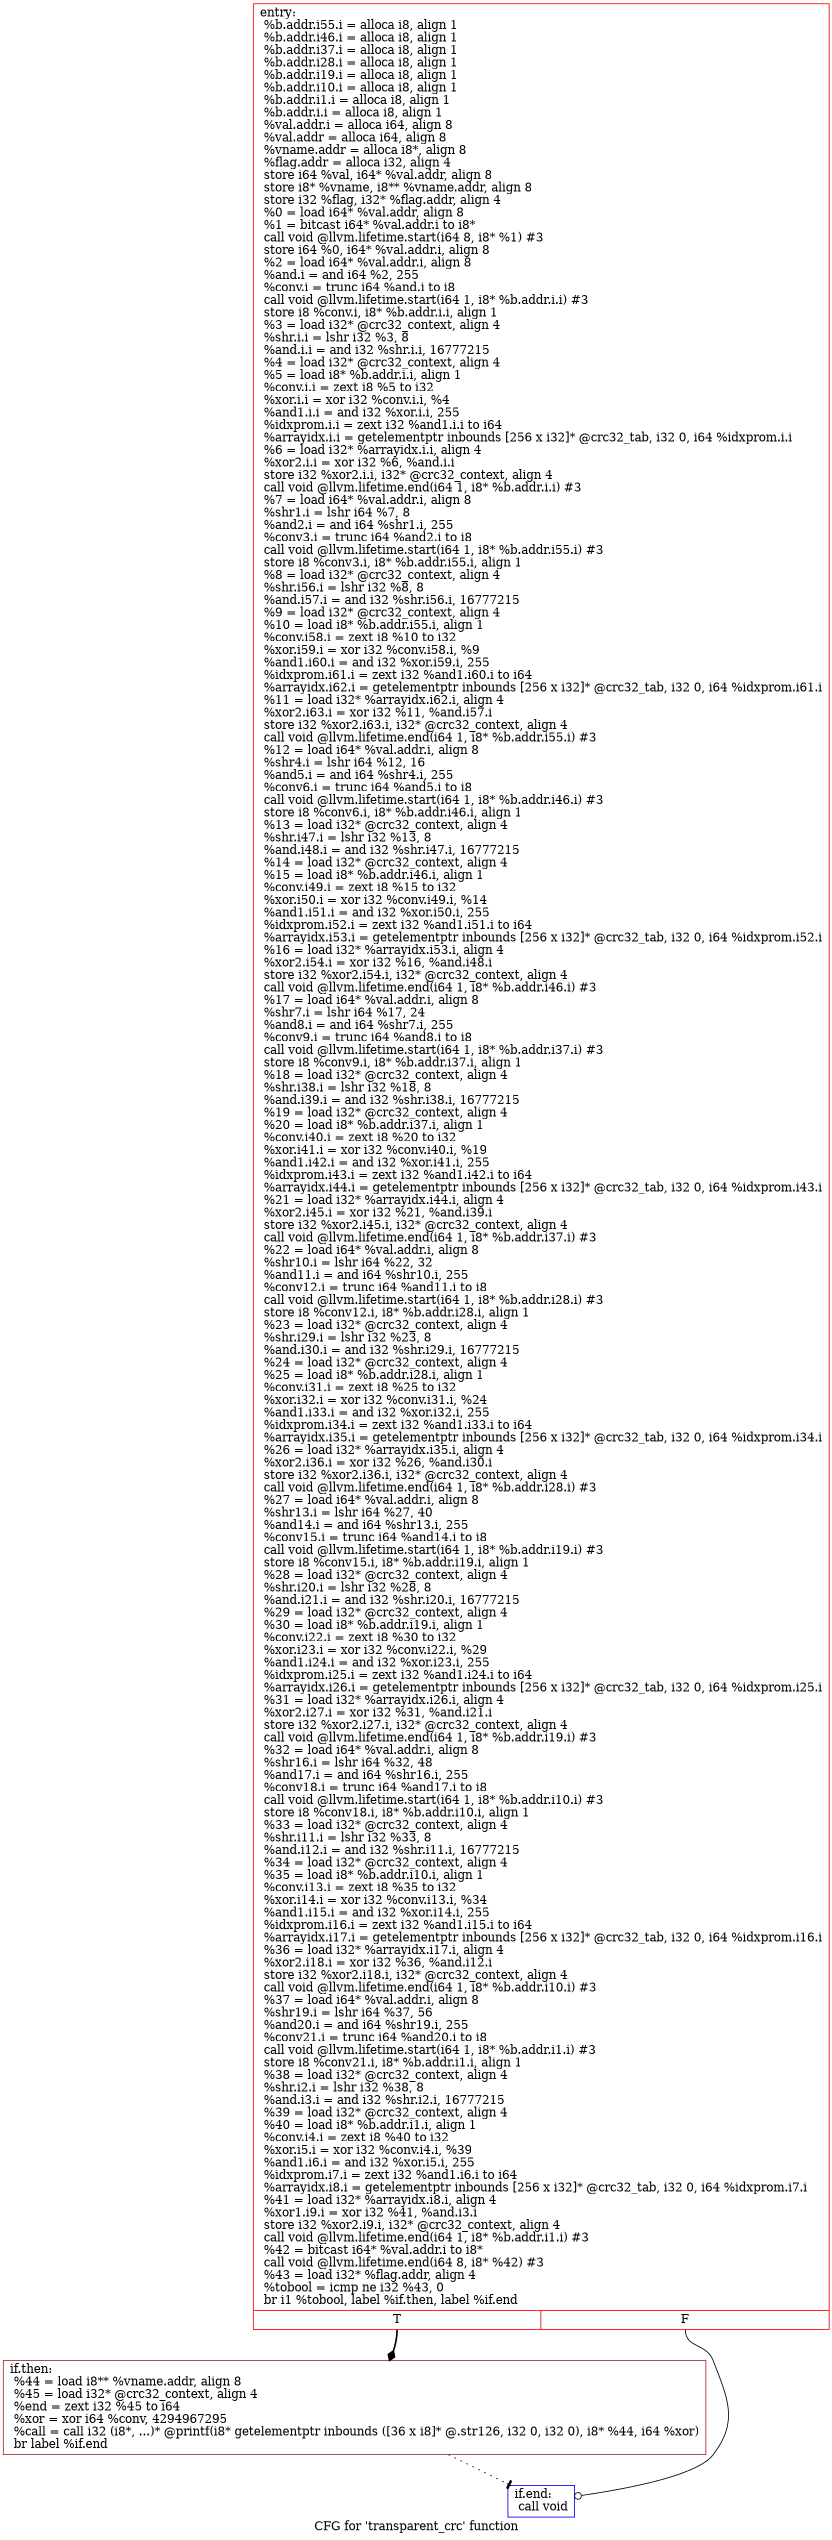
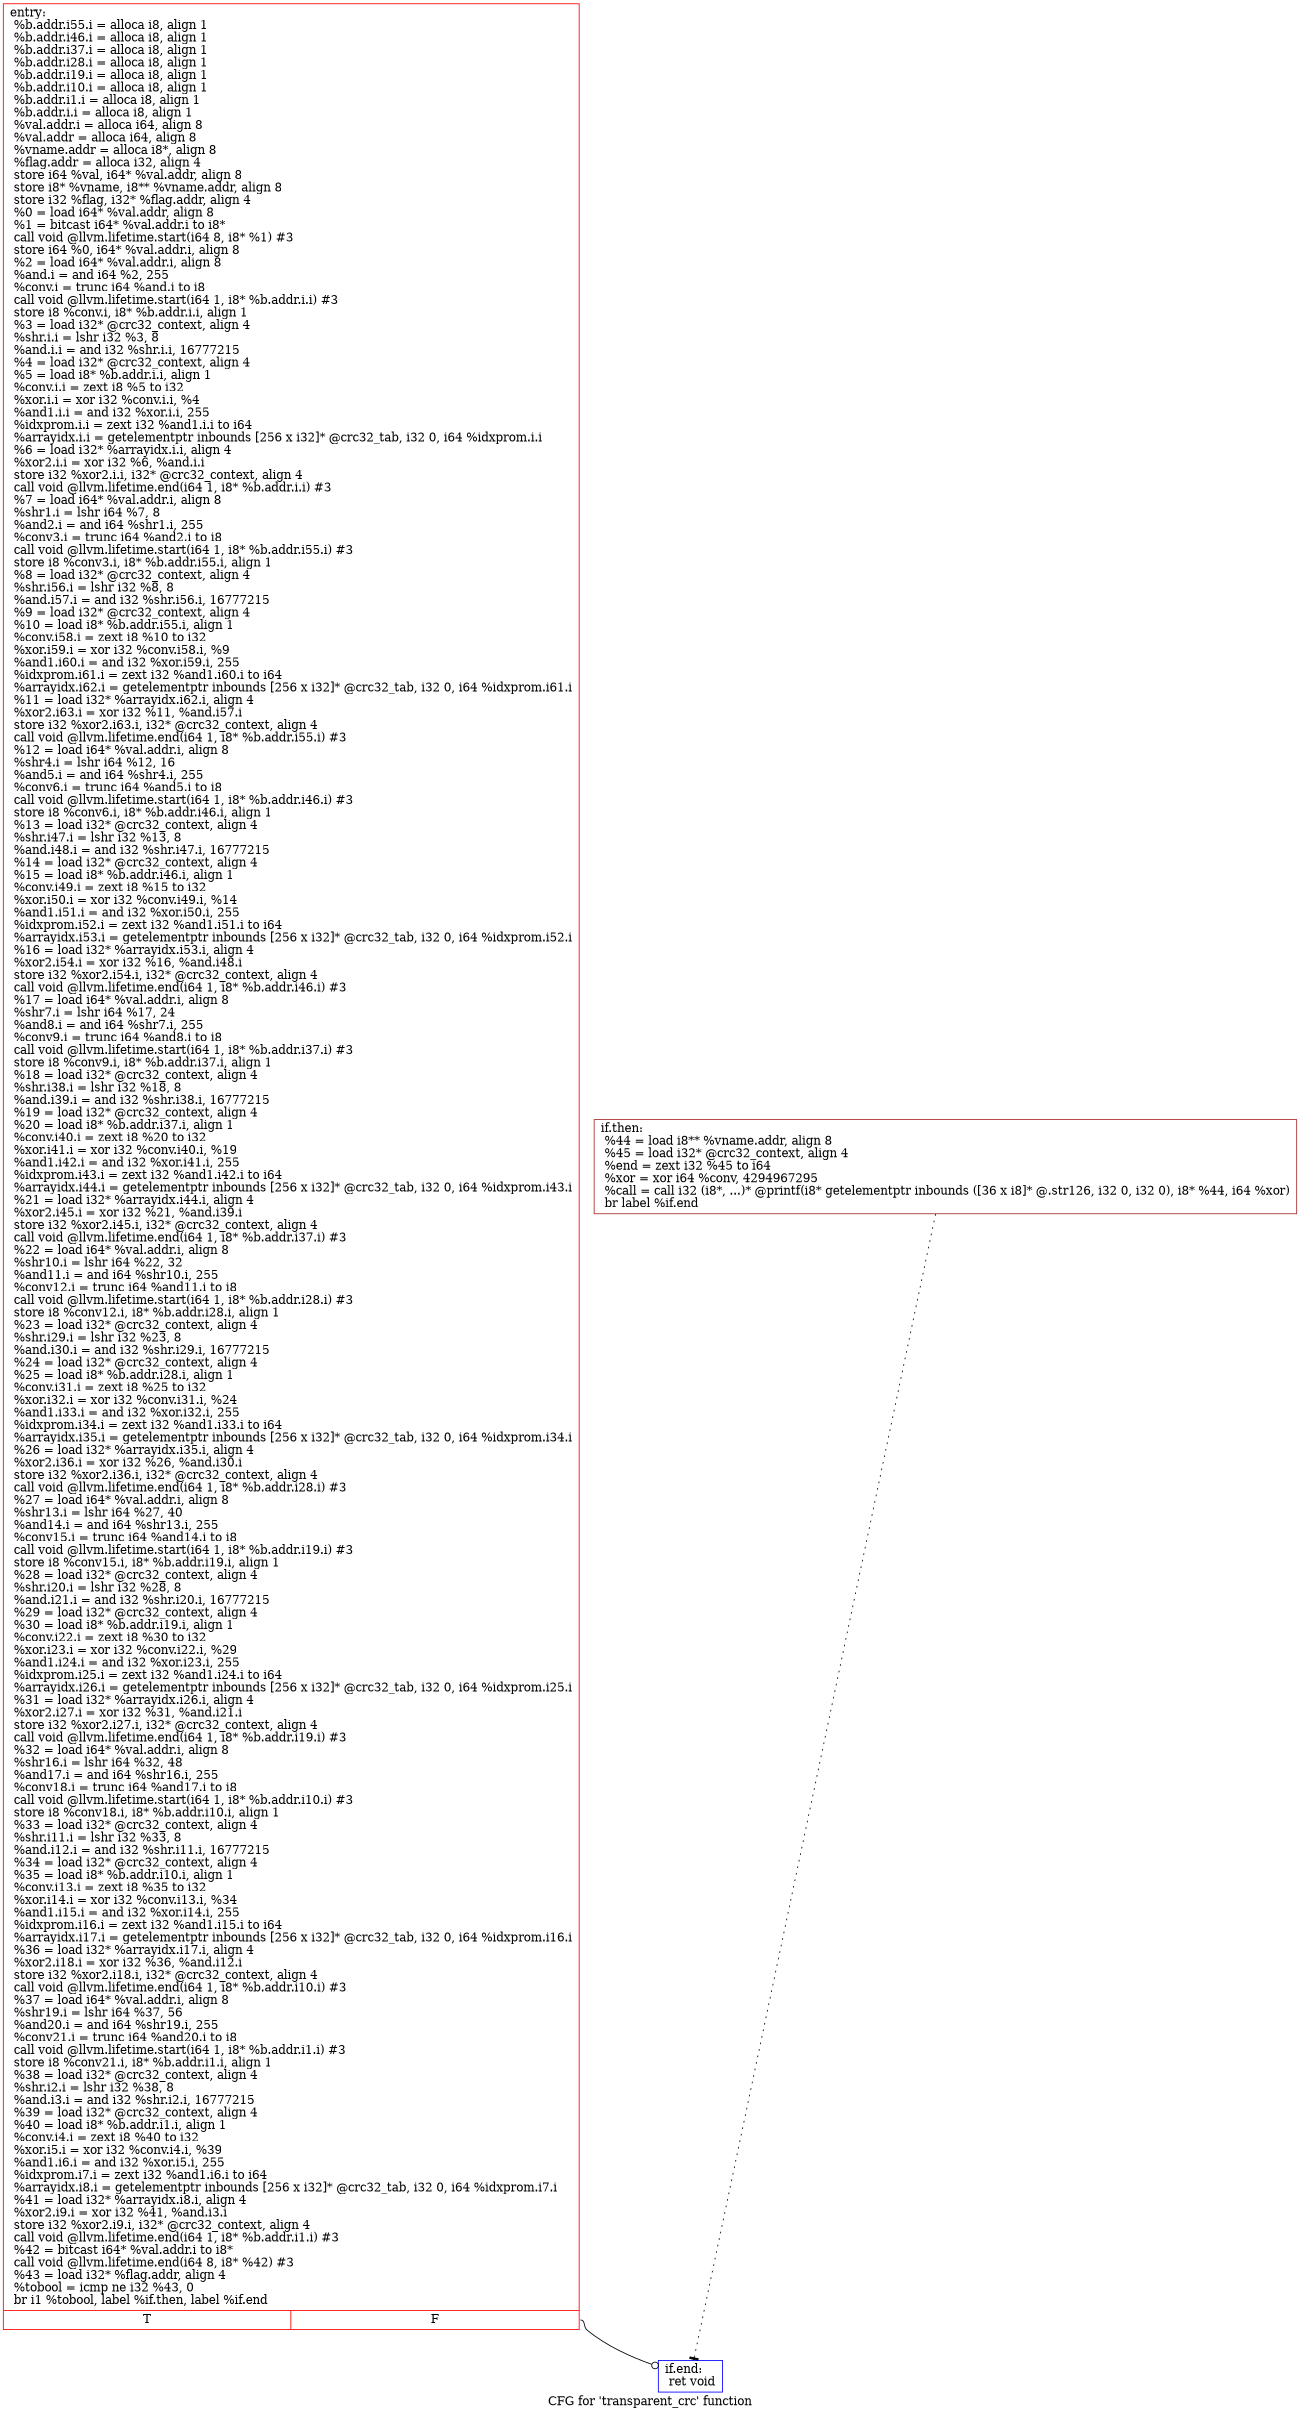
(369, 2213) -> (119, 2213)
(396, 2341) -> none
(541, 2507) -> (690, 2382)
